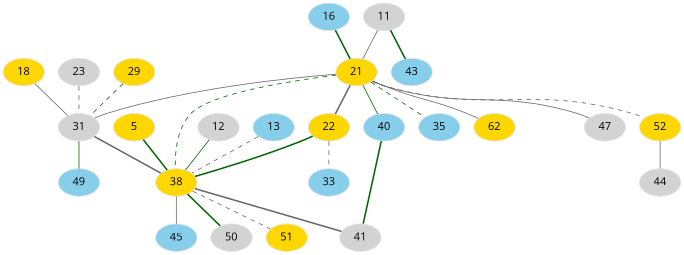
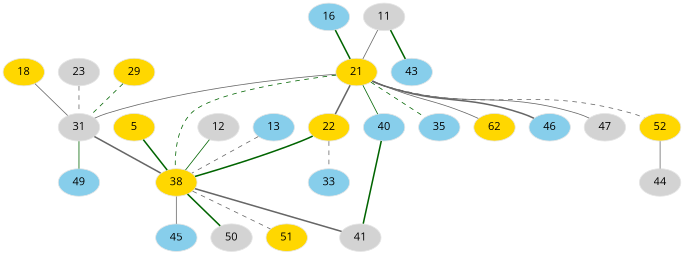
none -> (550, 127)
